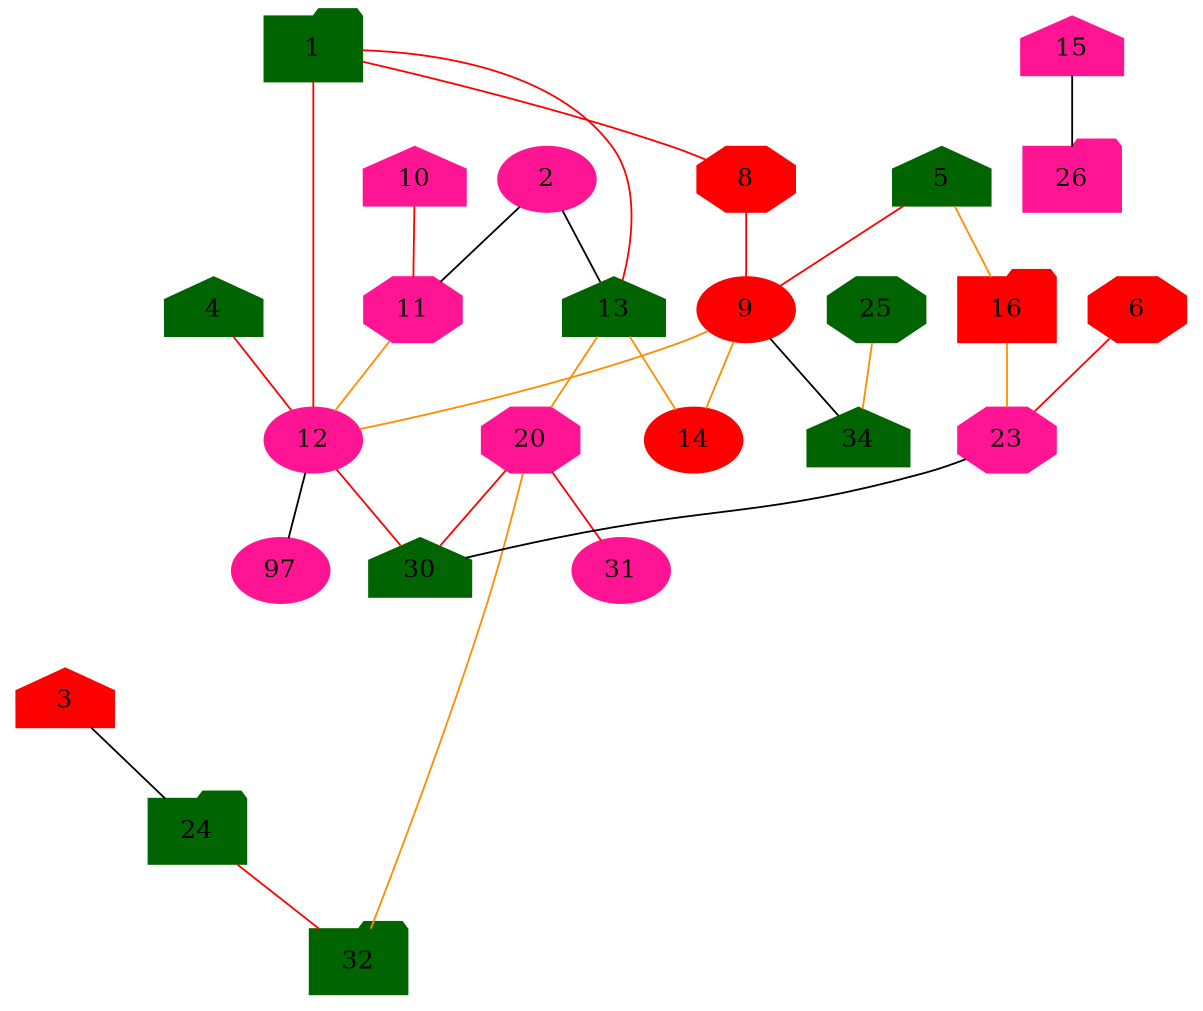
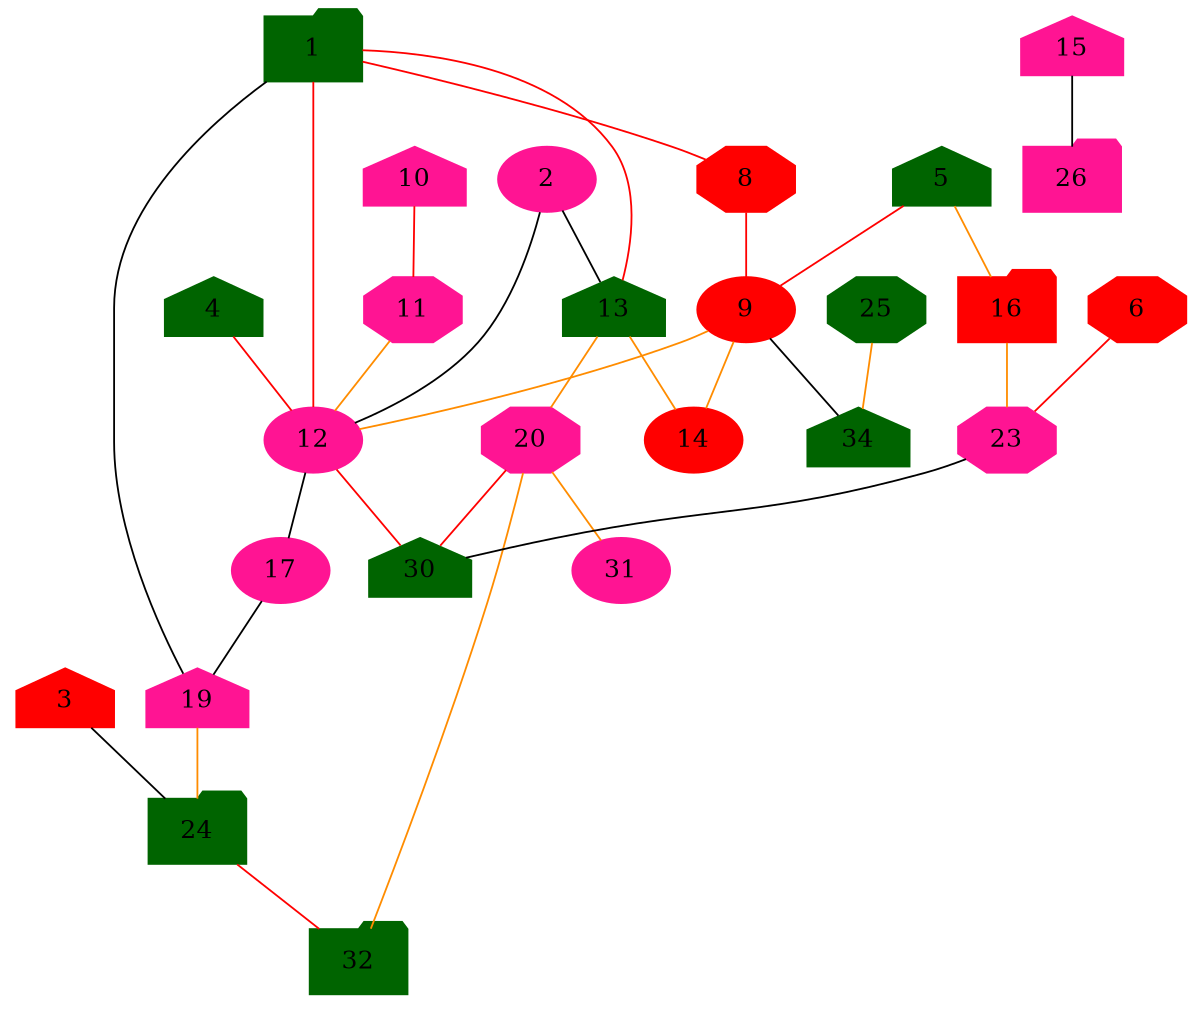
(480, 244) -> (477, 343)
(577, 506) -> (577, 506)
(281, 570) -> (281, 570)
none -> (197, 701)
